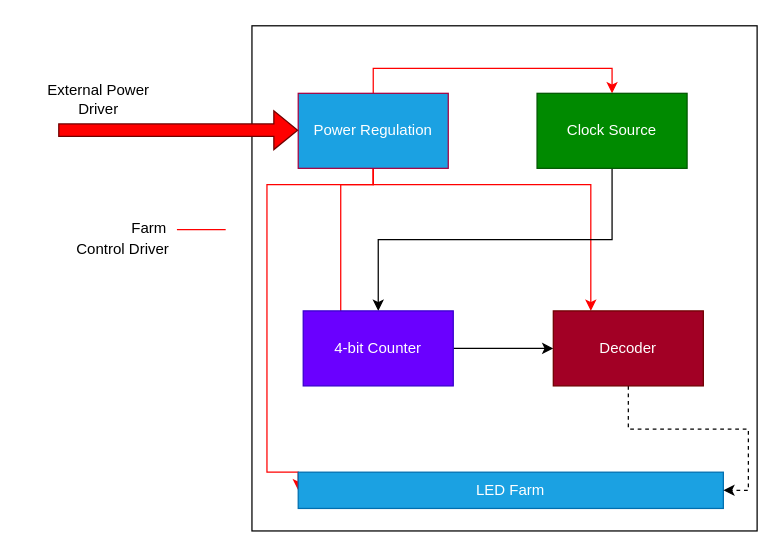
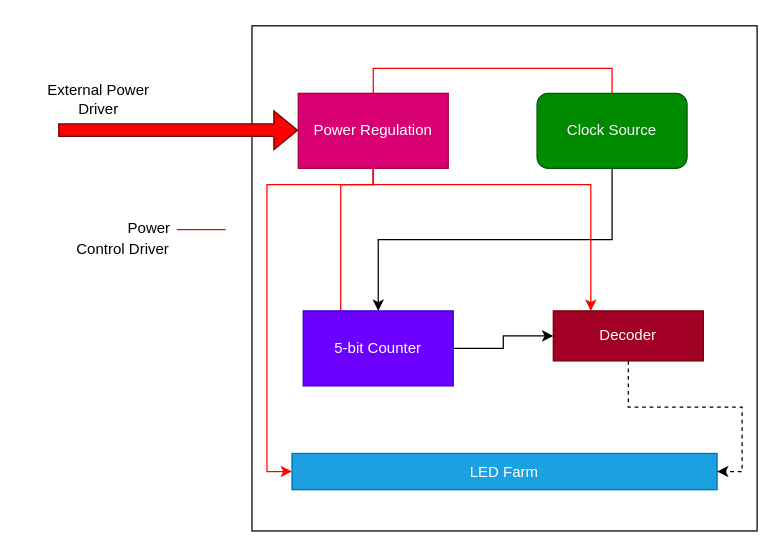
(612, 83) -> (612, 86)
(373, 131) -> (373, 131)
(612, 131) -> (612, 131)
(149, 228) -> (149, 228)
(378, 348) -> (378, 348)
(628, 348) -> (628, 336)
(511, 490) -> (504, 471)
